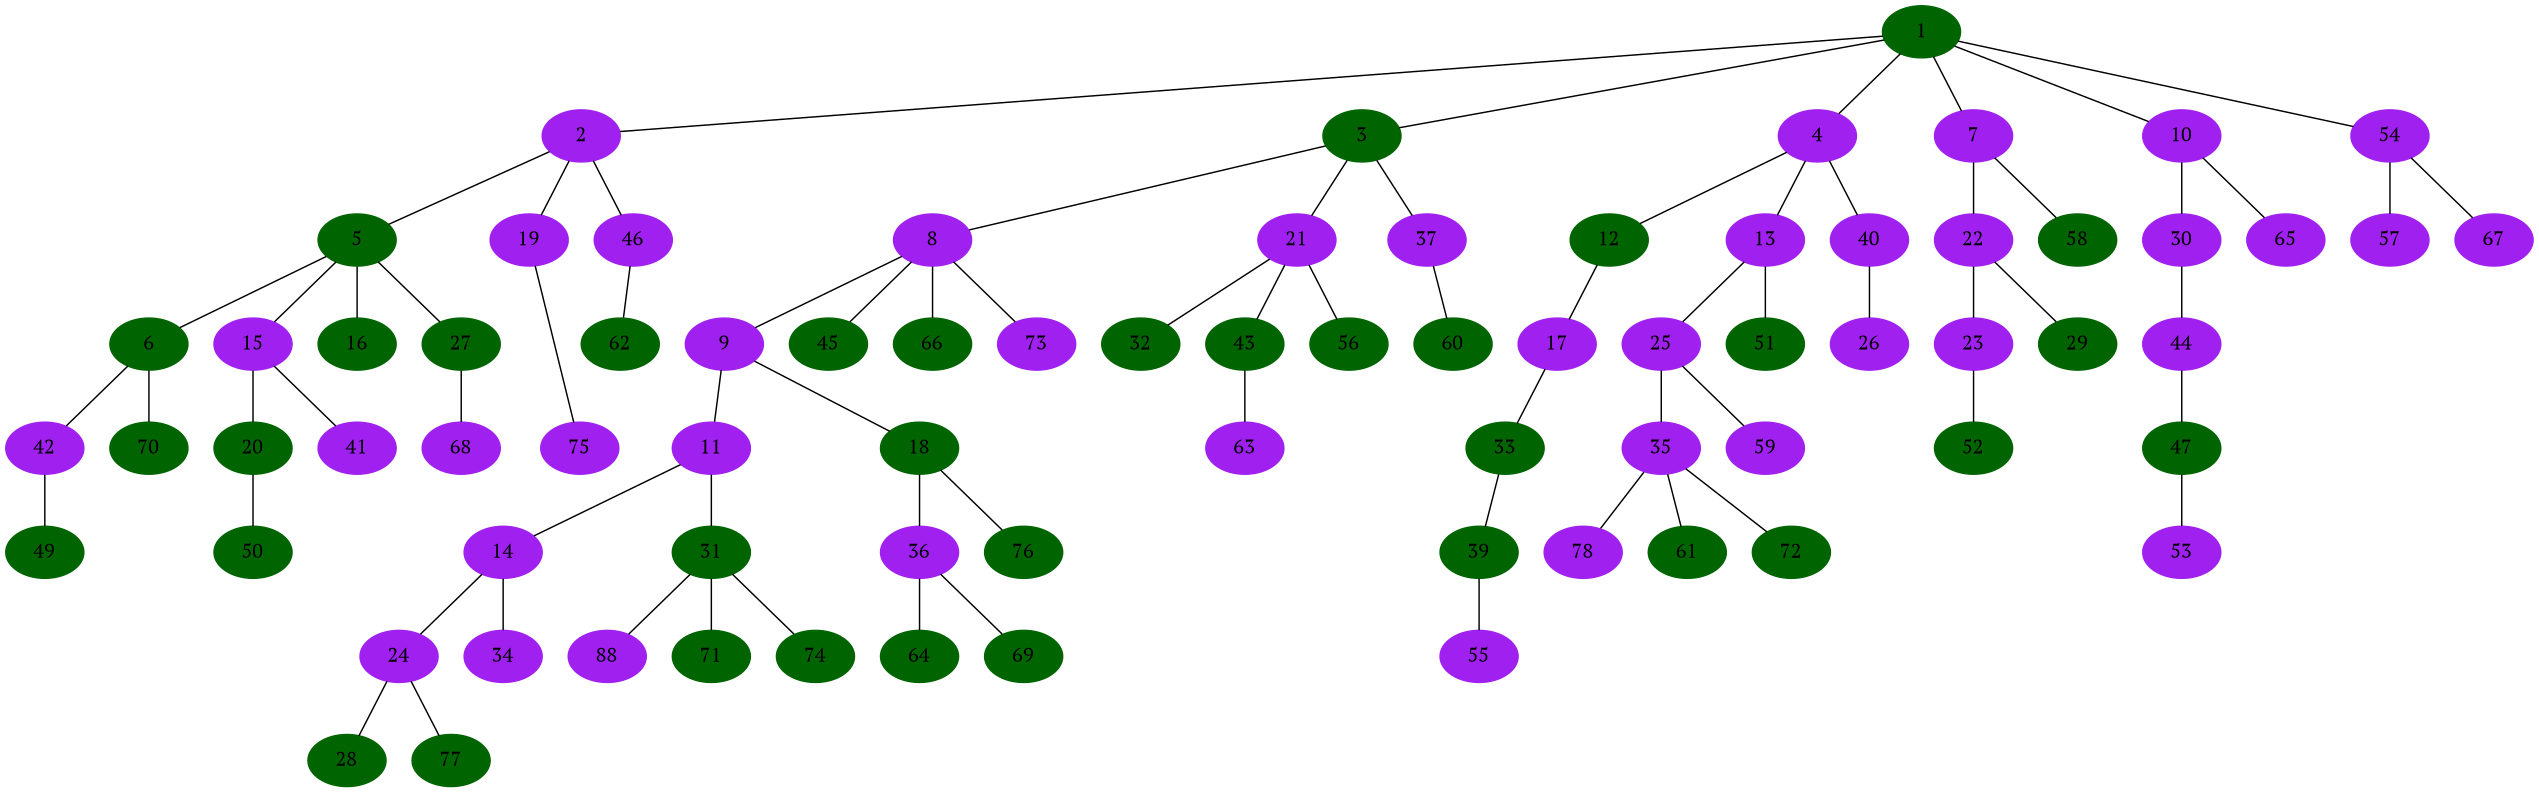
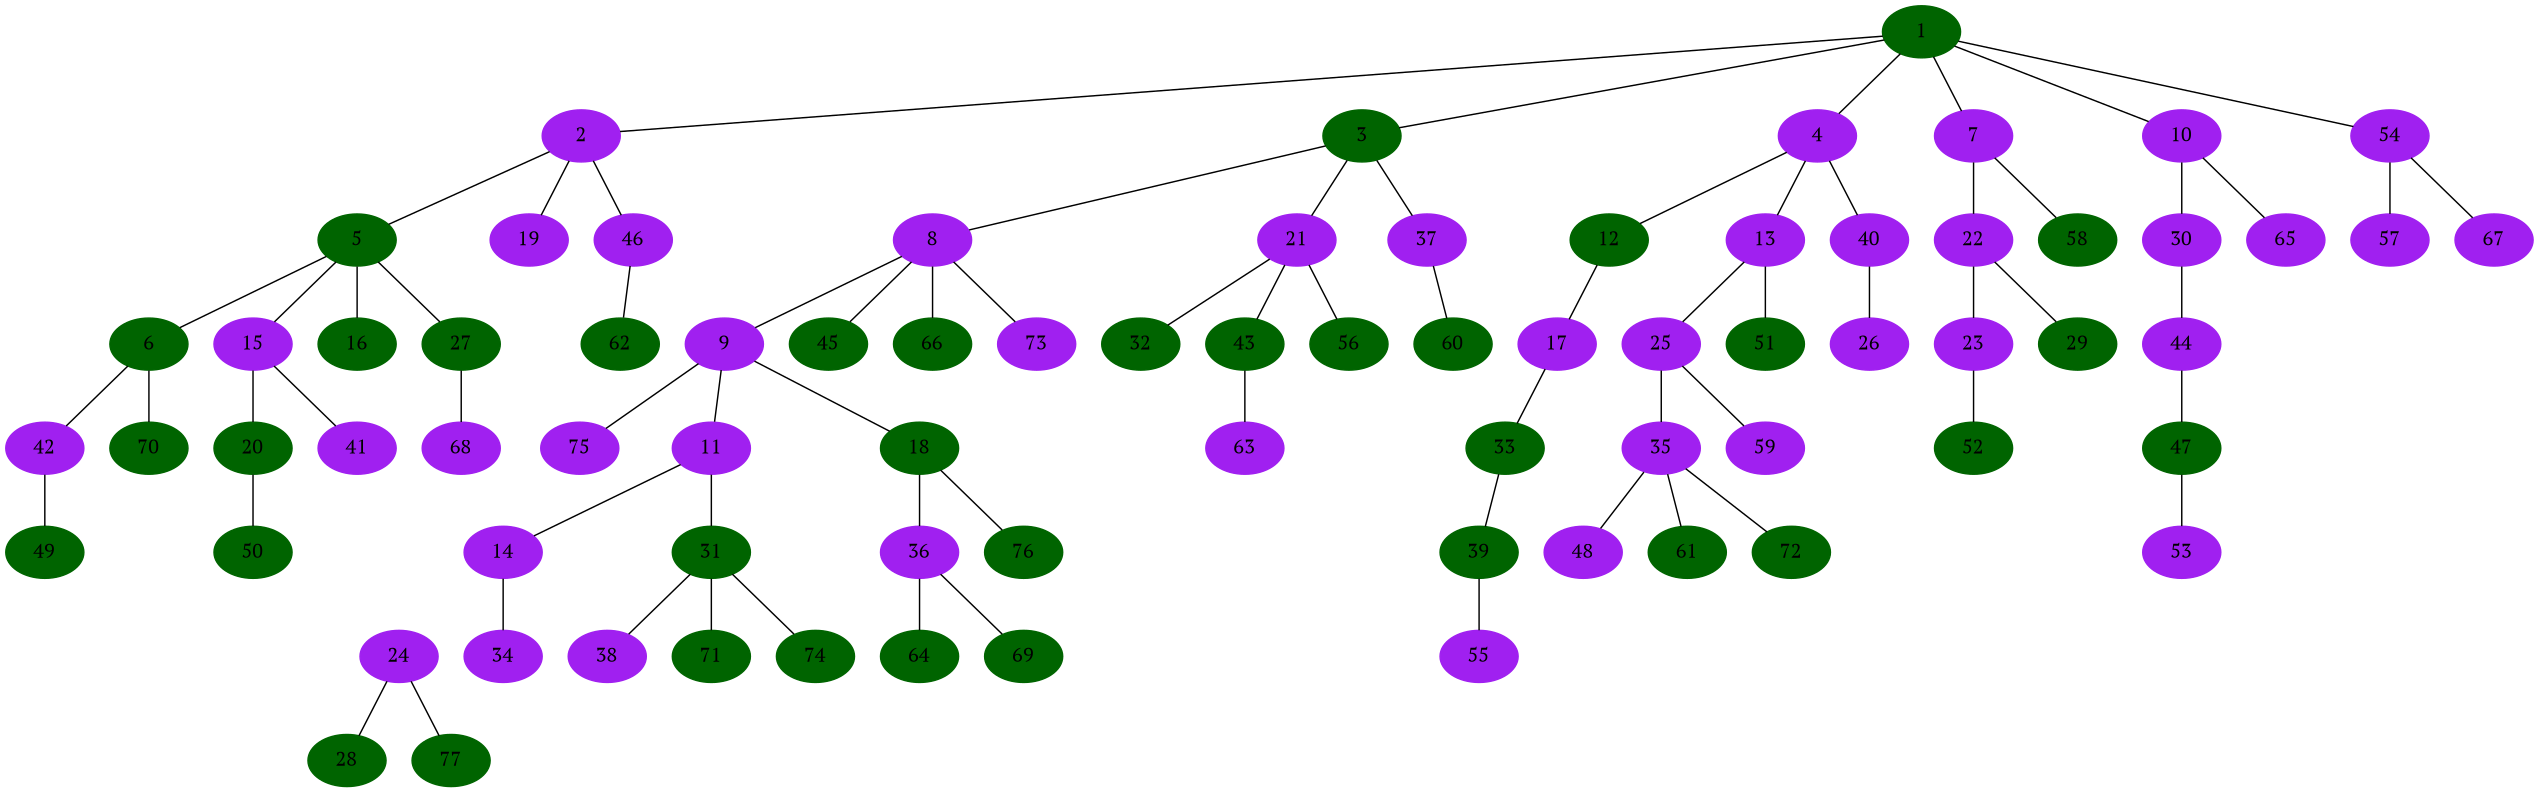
(554, 344) -> (652, 396)
(1583, 552) -> (1583, 552)
(451, 604) -> none
(607, 656) -> (607, 656)
